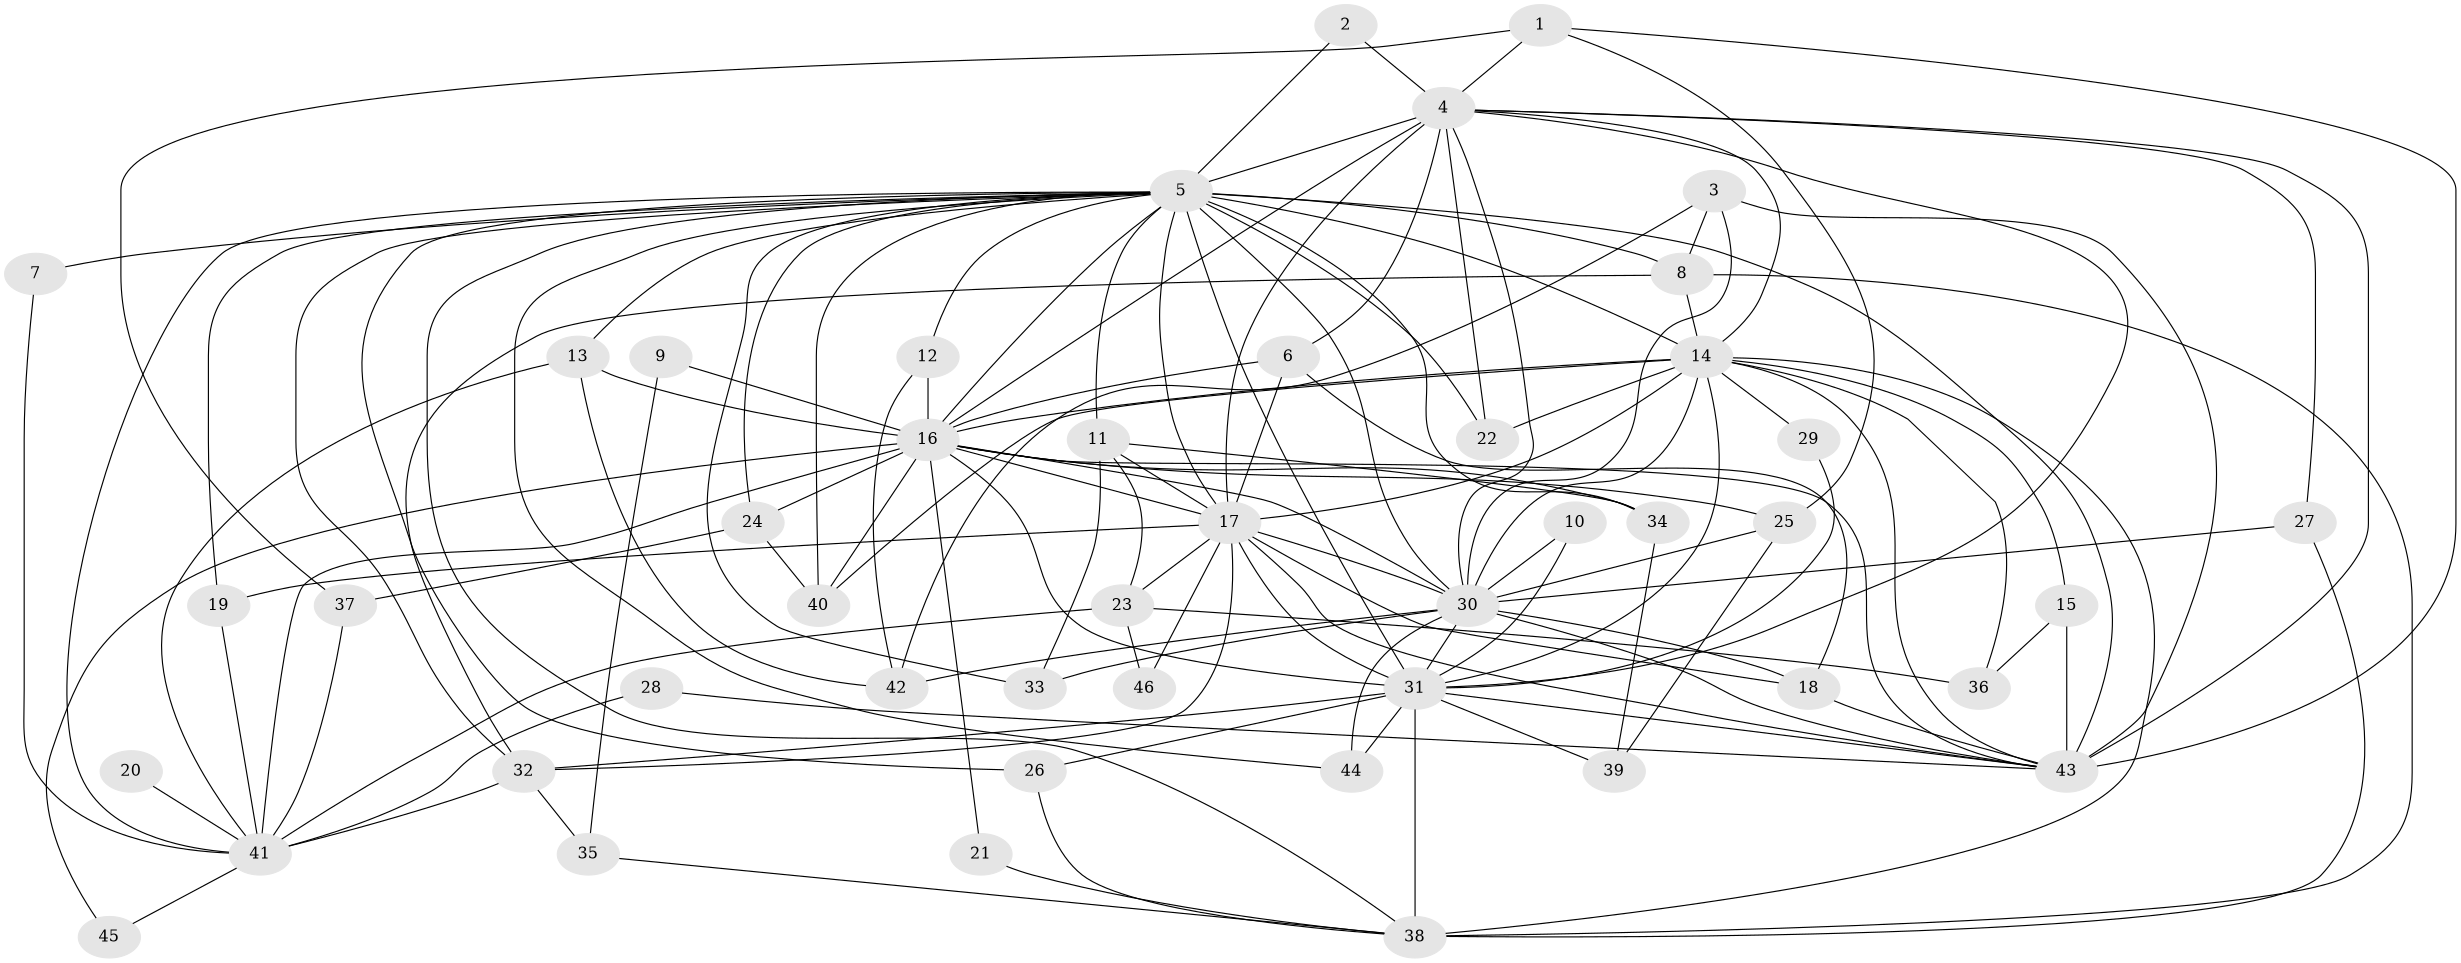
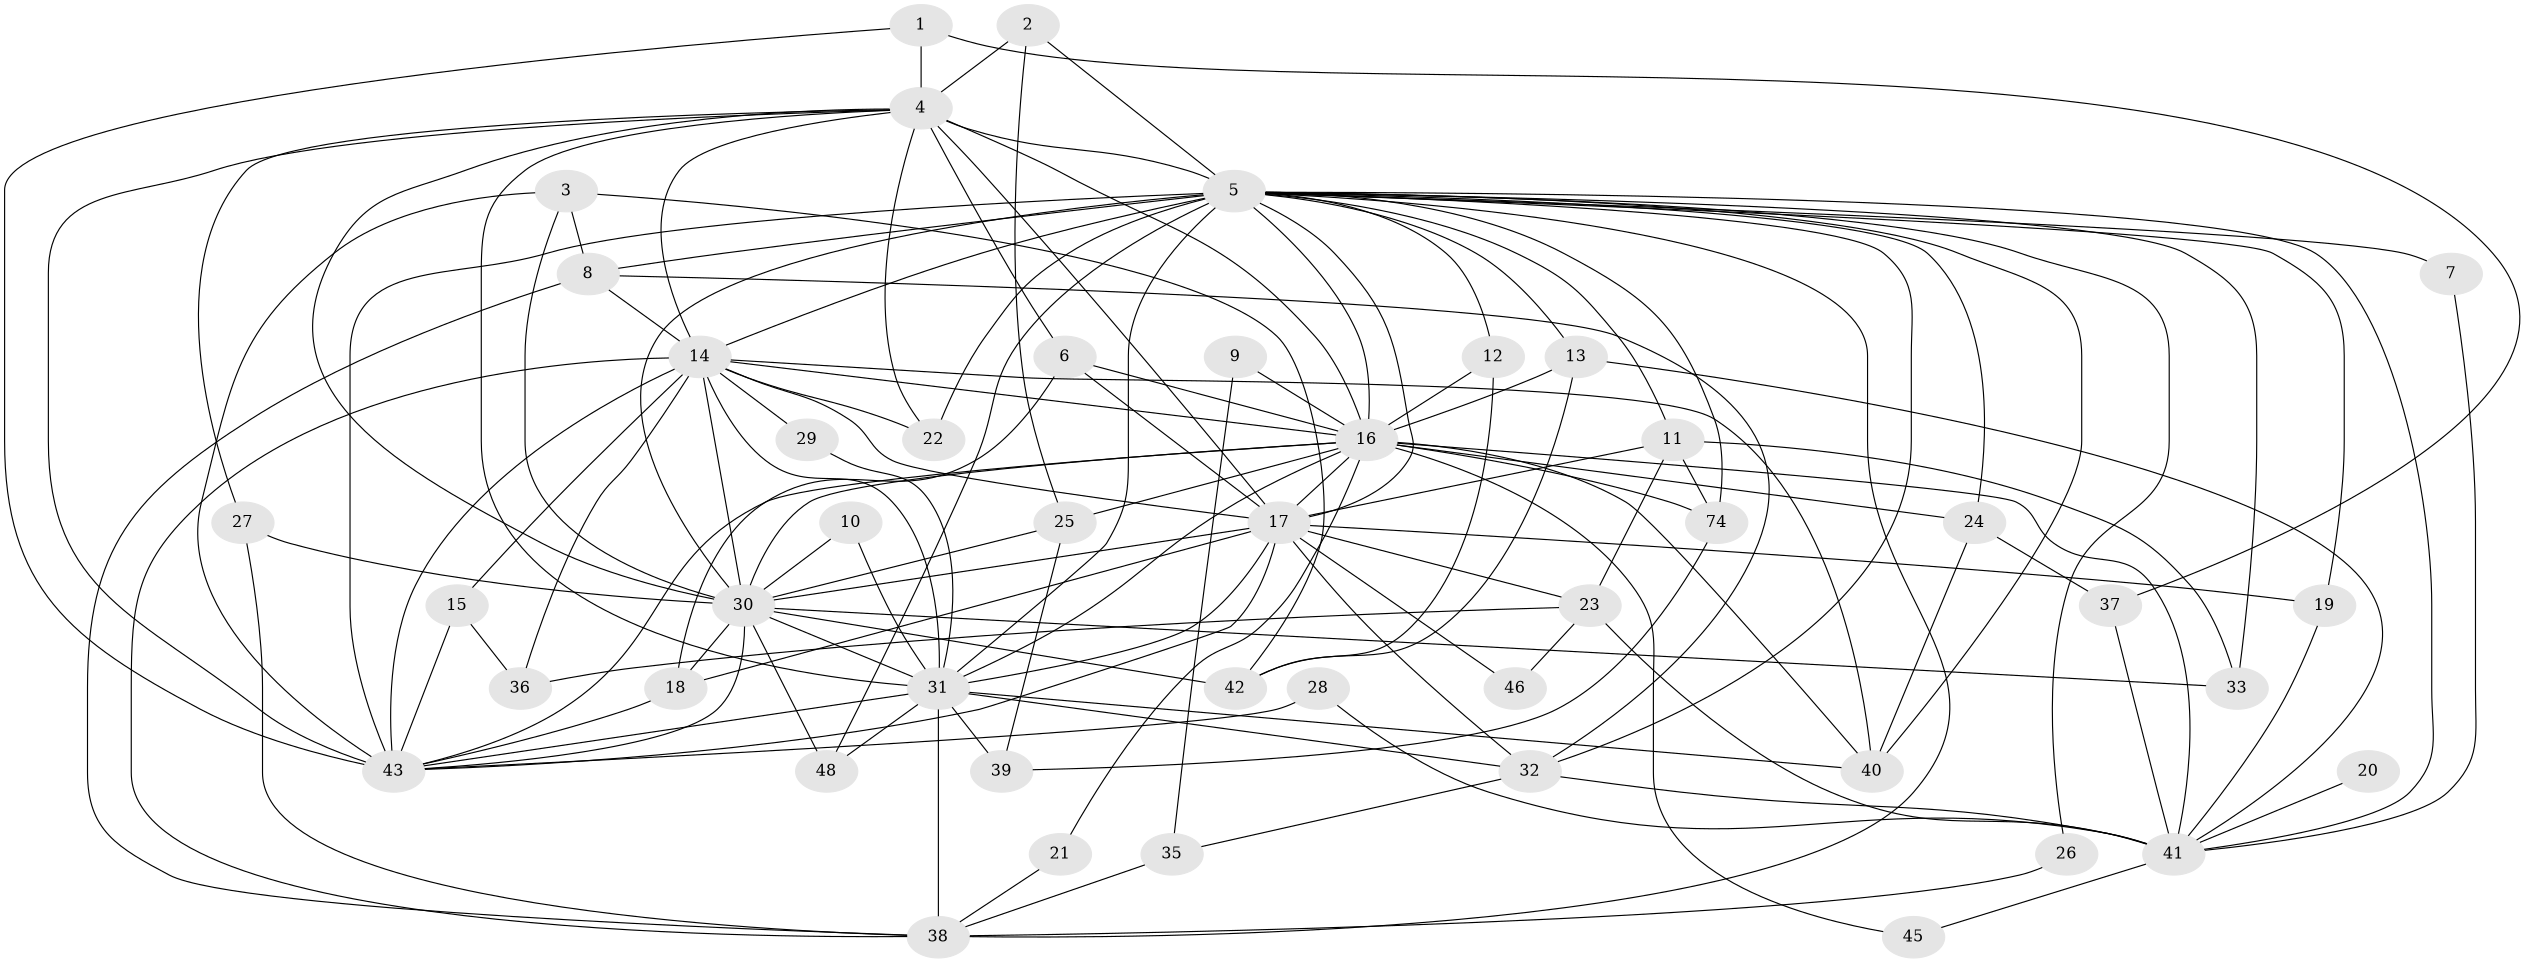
(1811, 208) -> (1015, 265)
(1658, 523) -> (1717, 523)
(1201, 735) -> (1405, 730)
(1352, 771) -> (827, 771)
